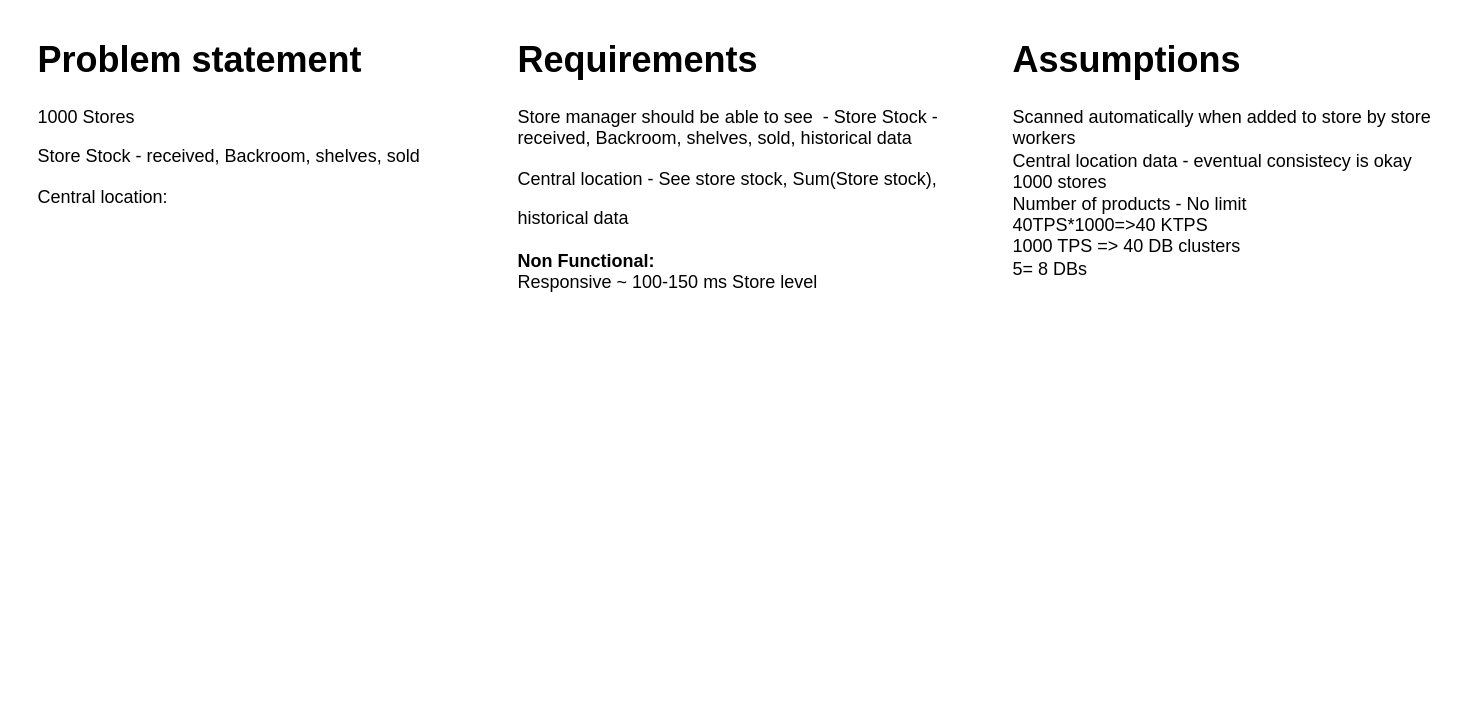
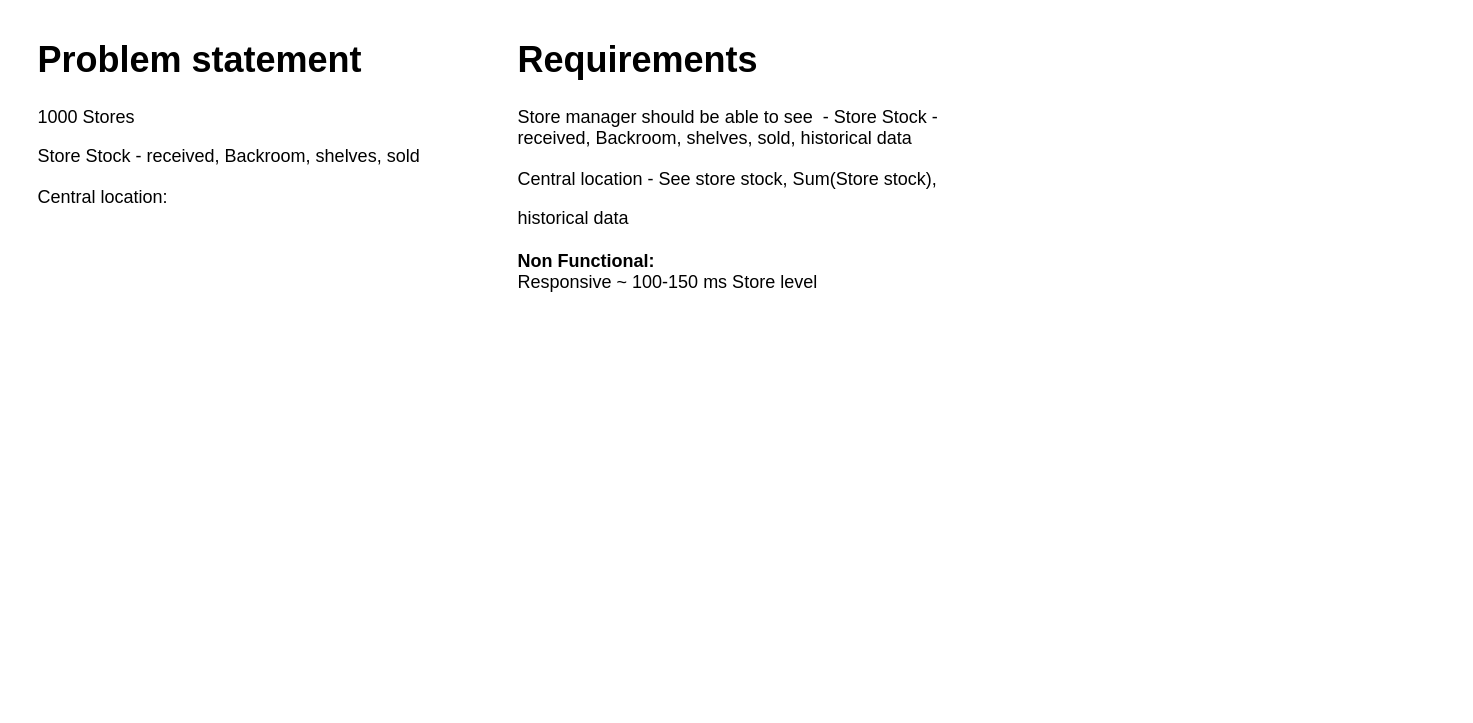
(1223, 361) -> none
